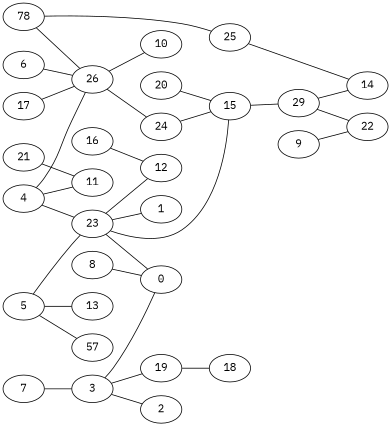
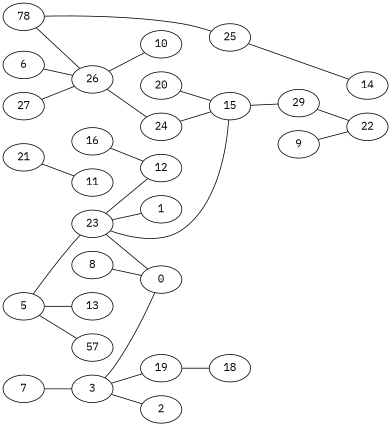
(333, 94) -> none
(24, 106) -> (24, 106)
(24, 199) -> none
